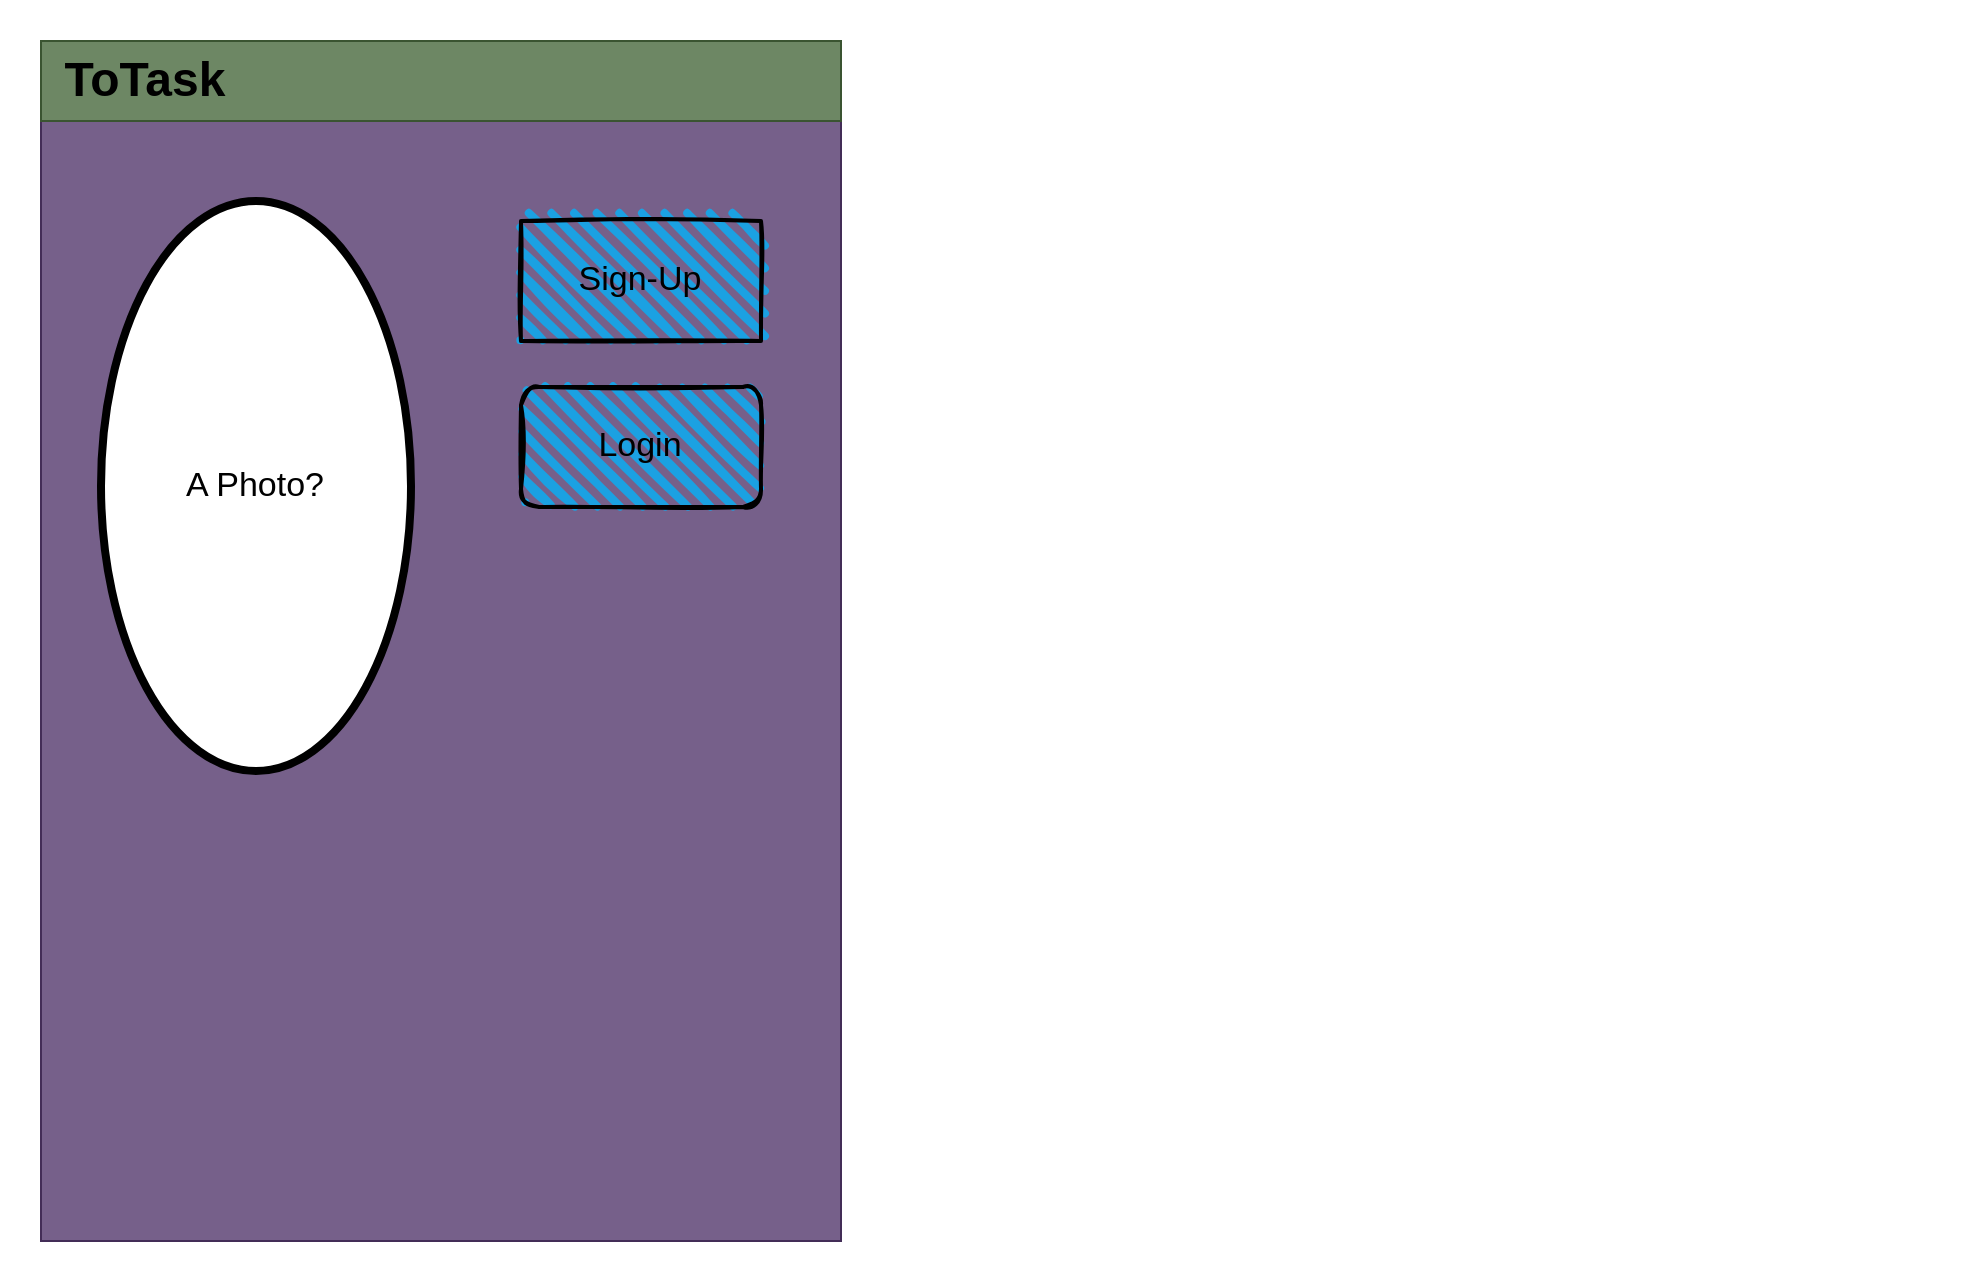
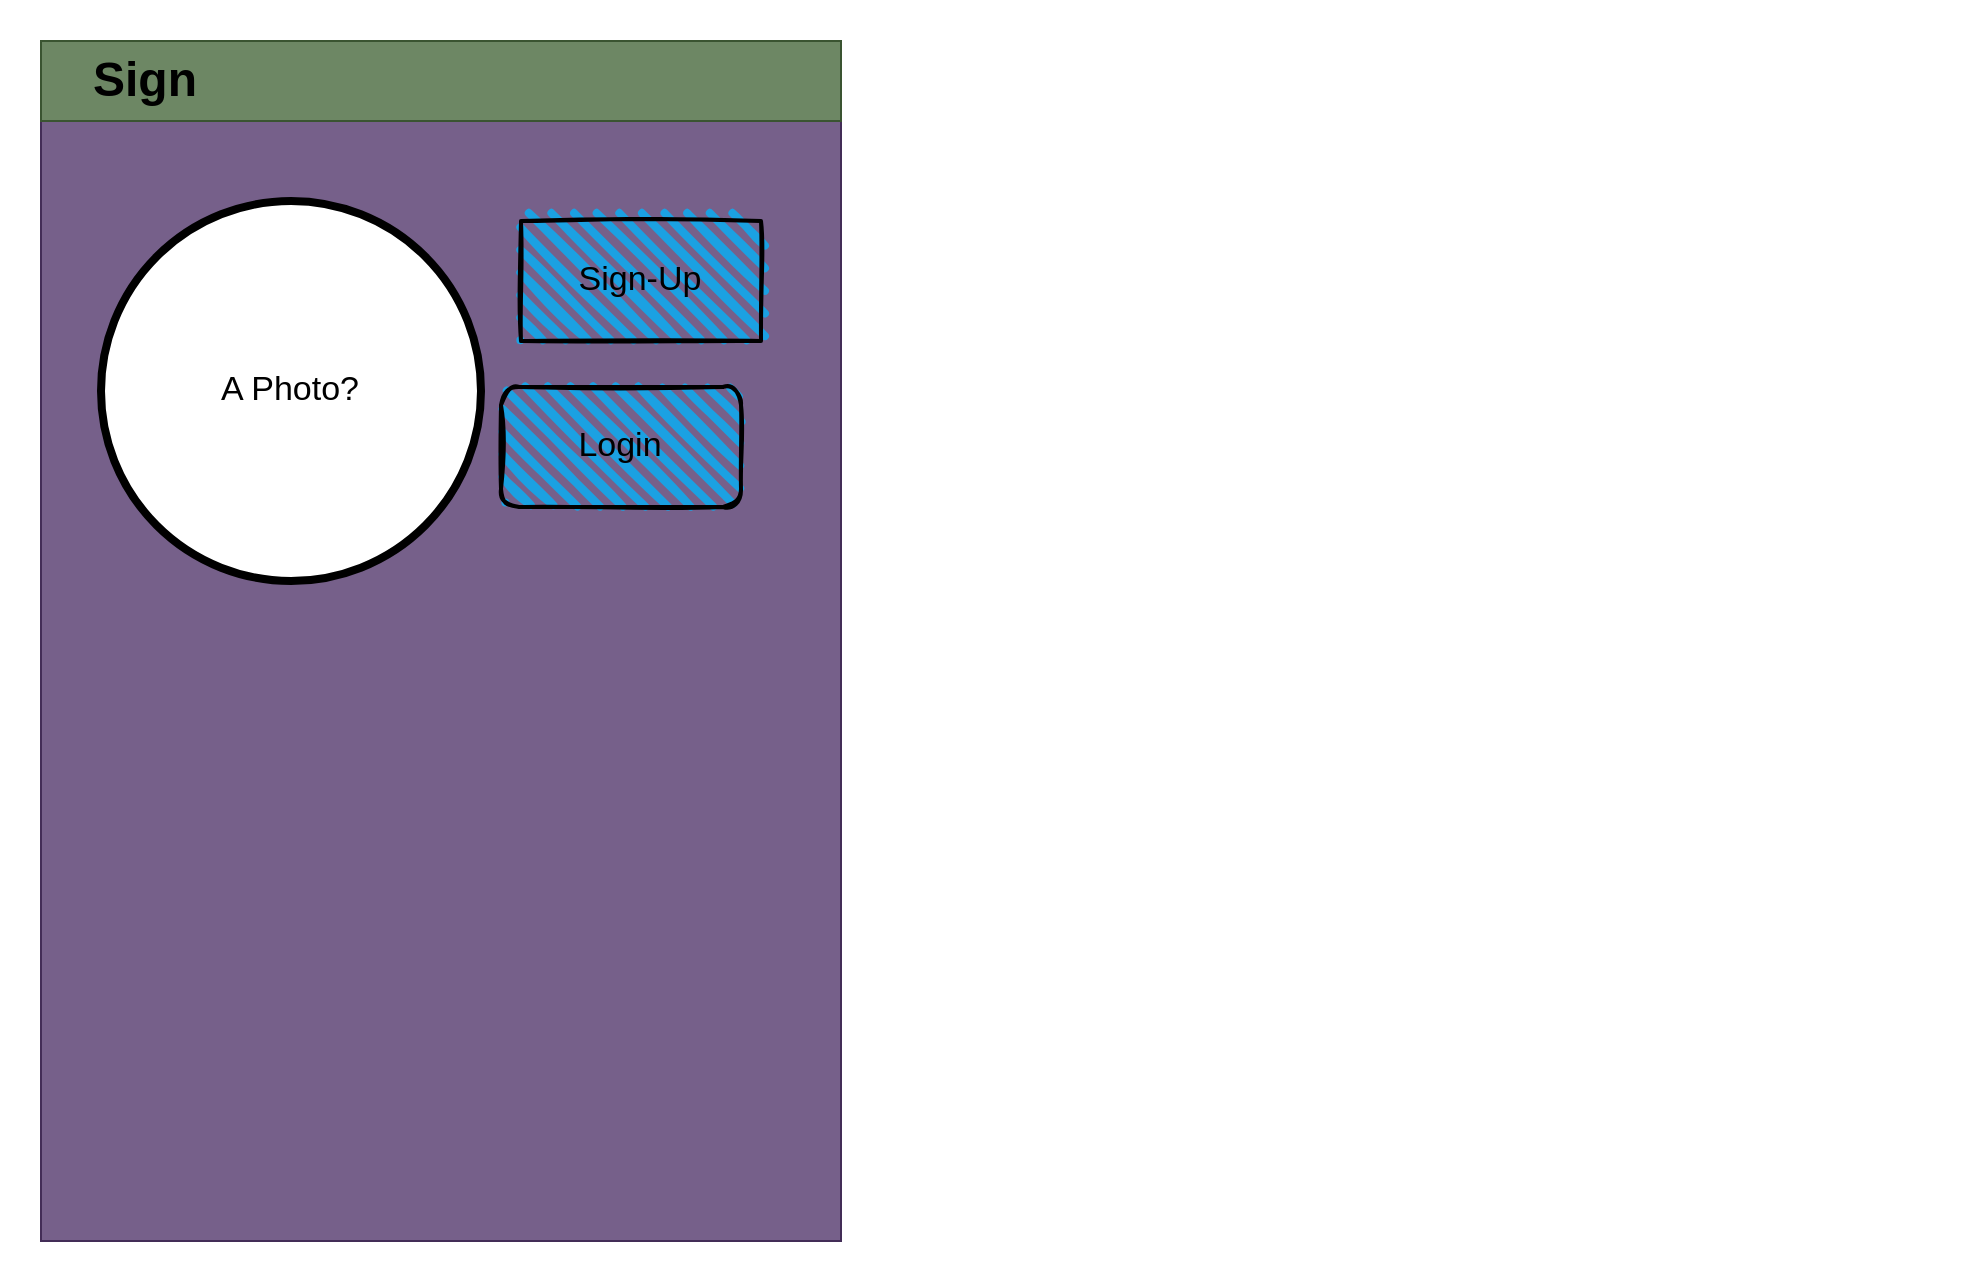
(146, 81) -> (146, 81)
(641, 447) -> (621, 447)
(256, 486) -> (291, 391)
